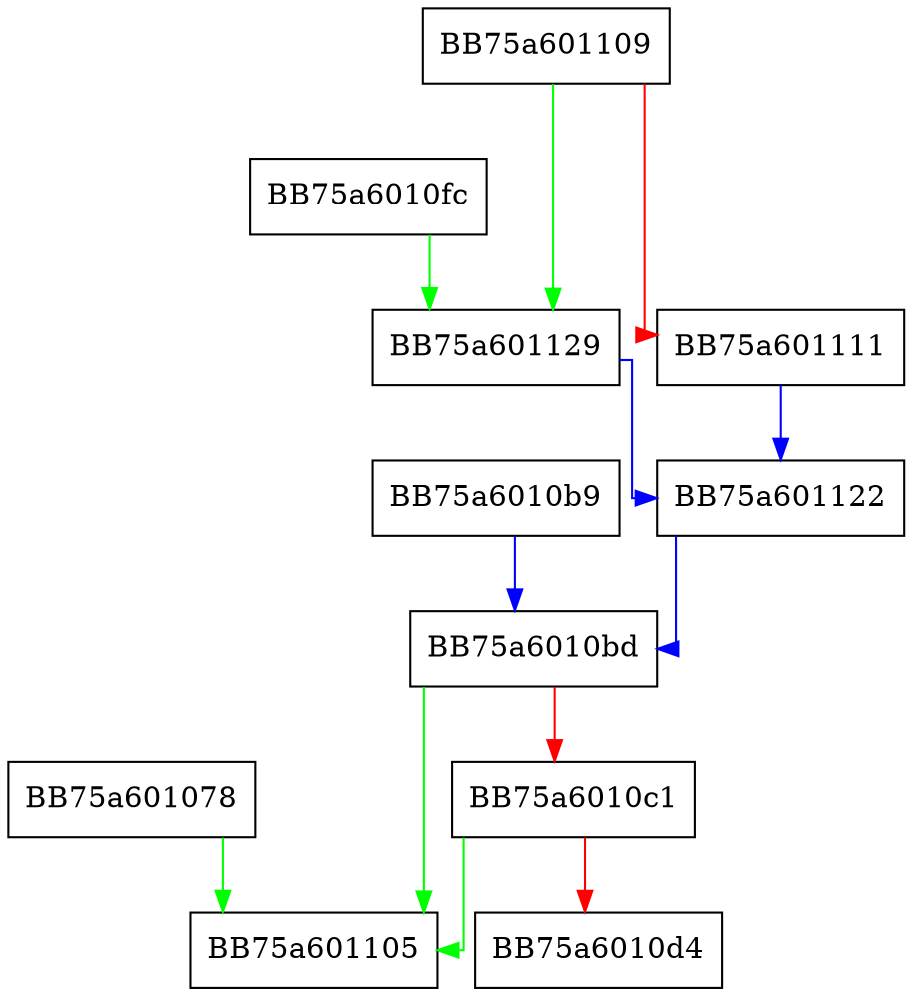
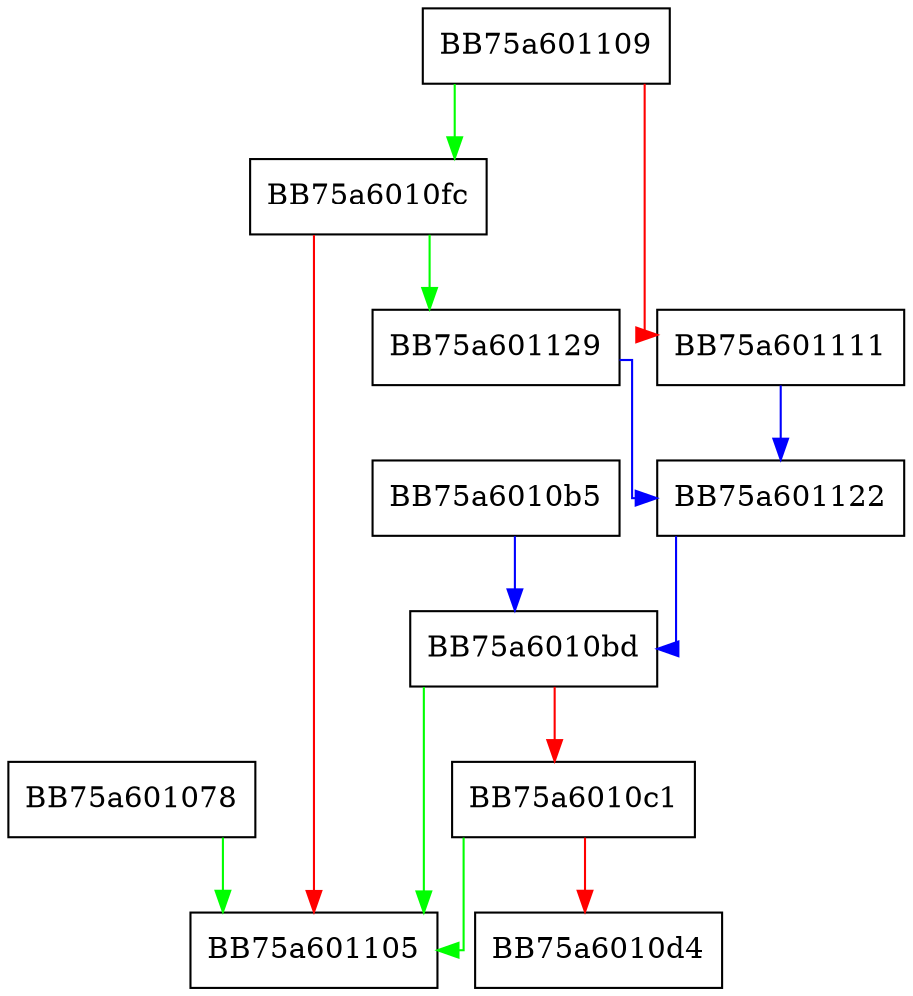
(553, 186) -> (455, 111)
(496, 498) -> (496, 498)
none -> (314, 563)
